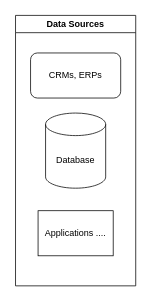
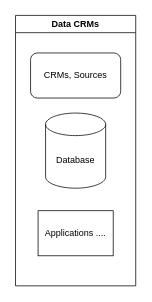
(75, 24) -> (75, 24)
(75, 75) -> (75, 75)
